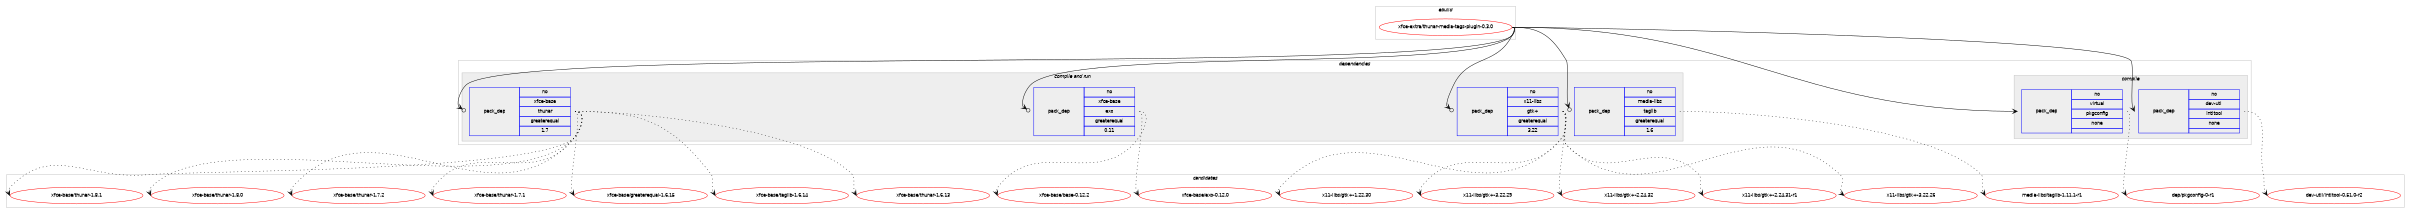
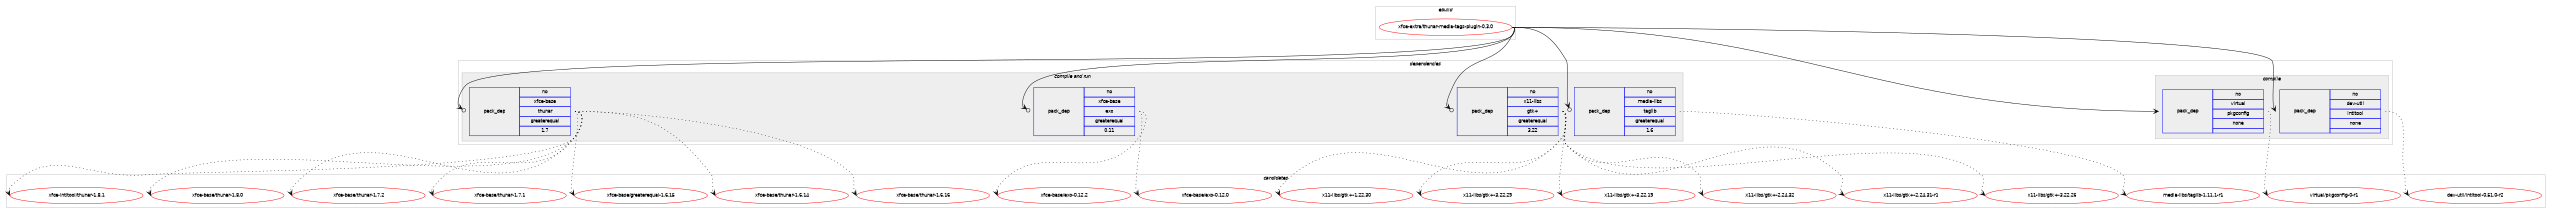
(77, 196) -> (77, 196)
(782, 196) -> (782, 196)
(923, 196) -> (923, 196)
(1064, 196) -> (1064, 196)
none -> (1629, 196)
(2193, 196) -> (2334, 196)
